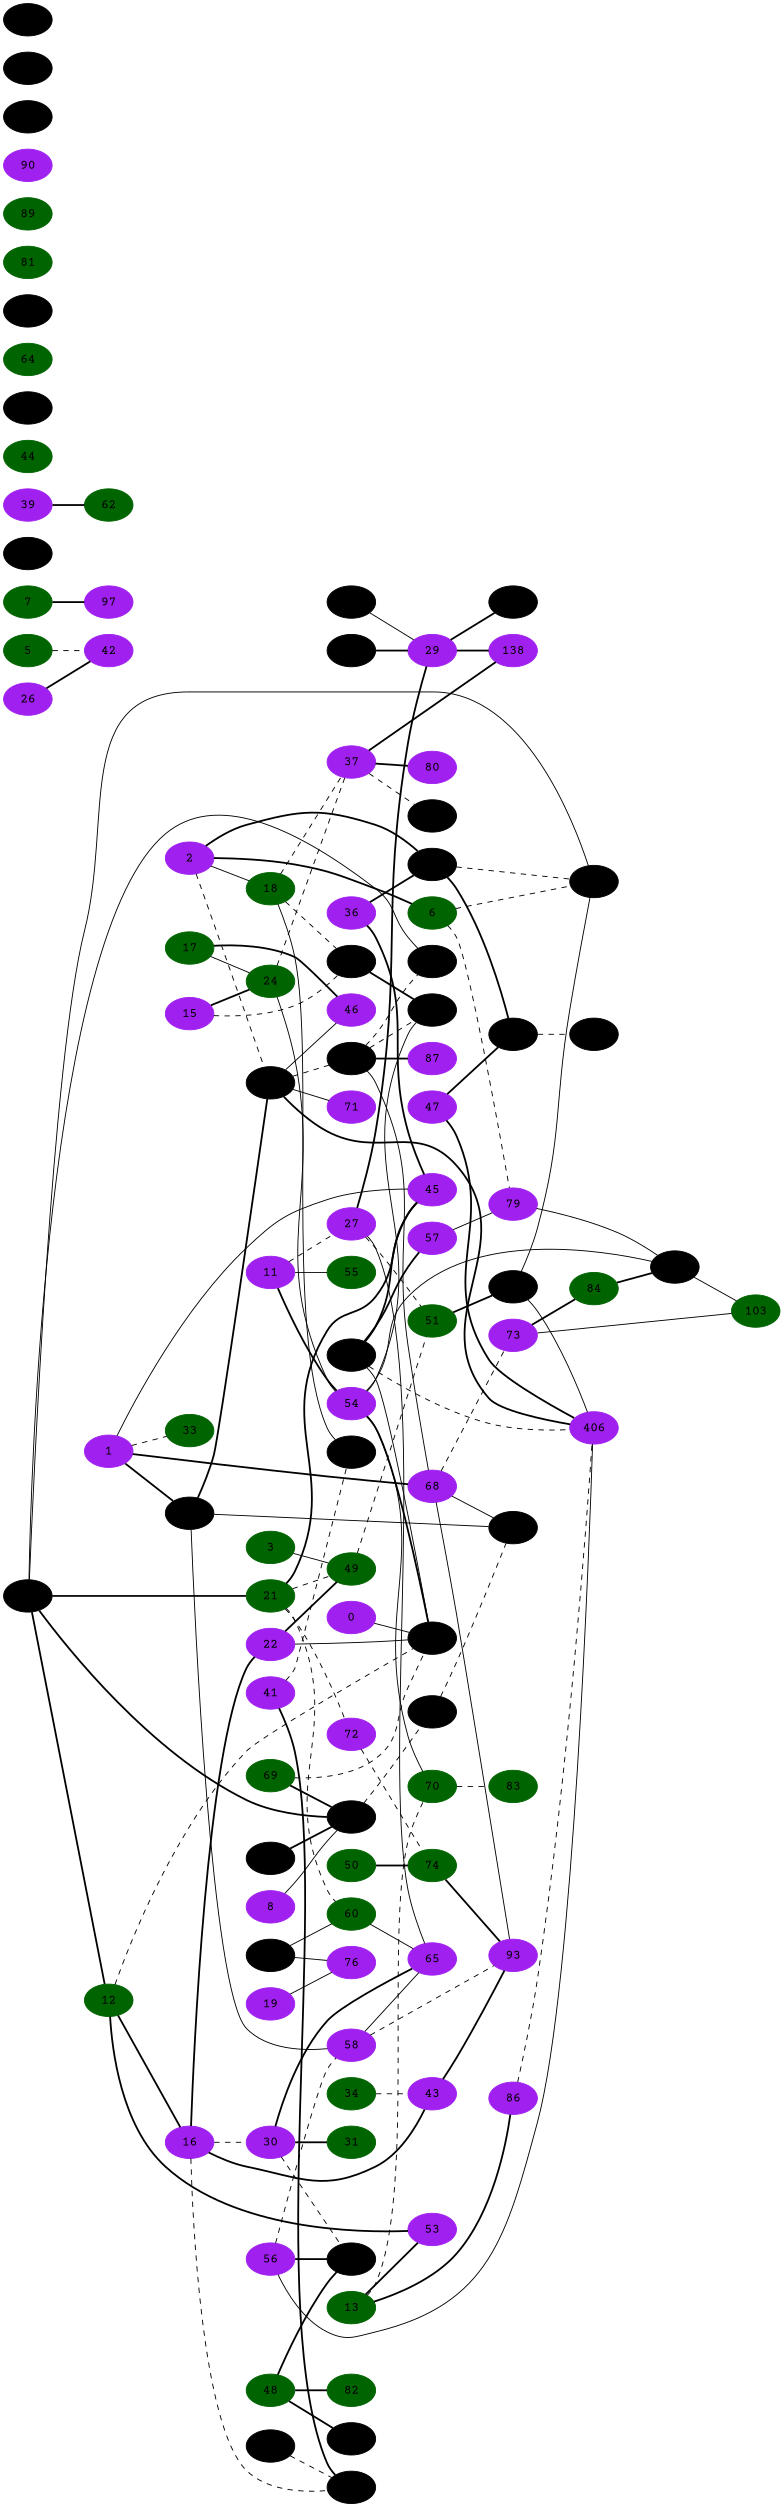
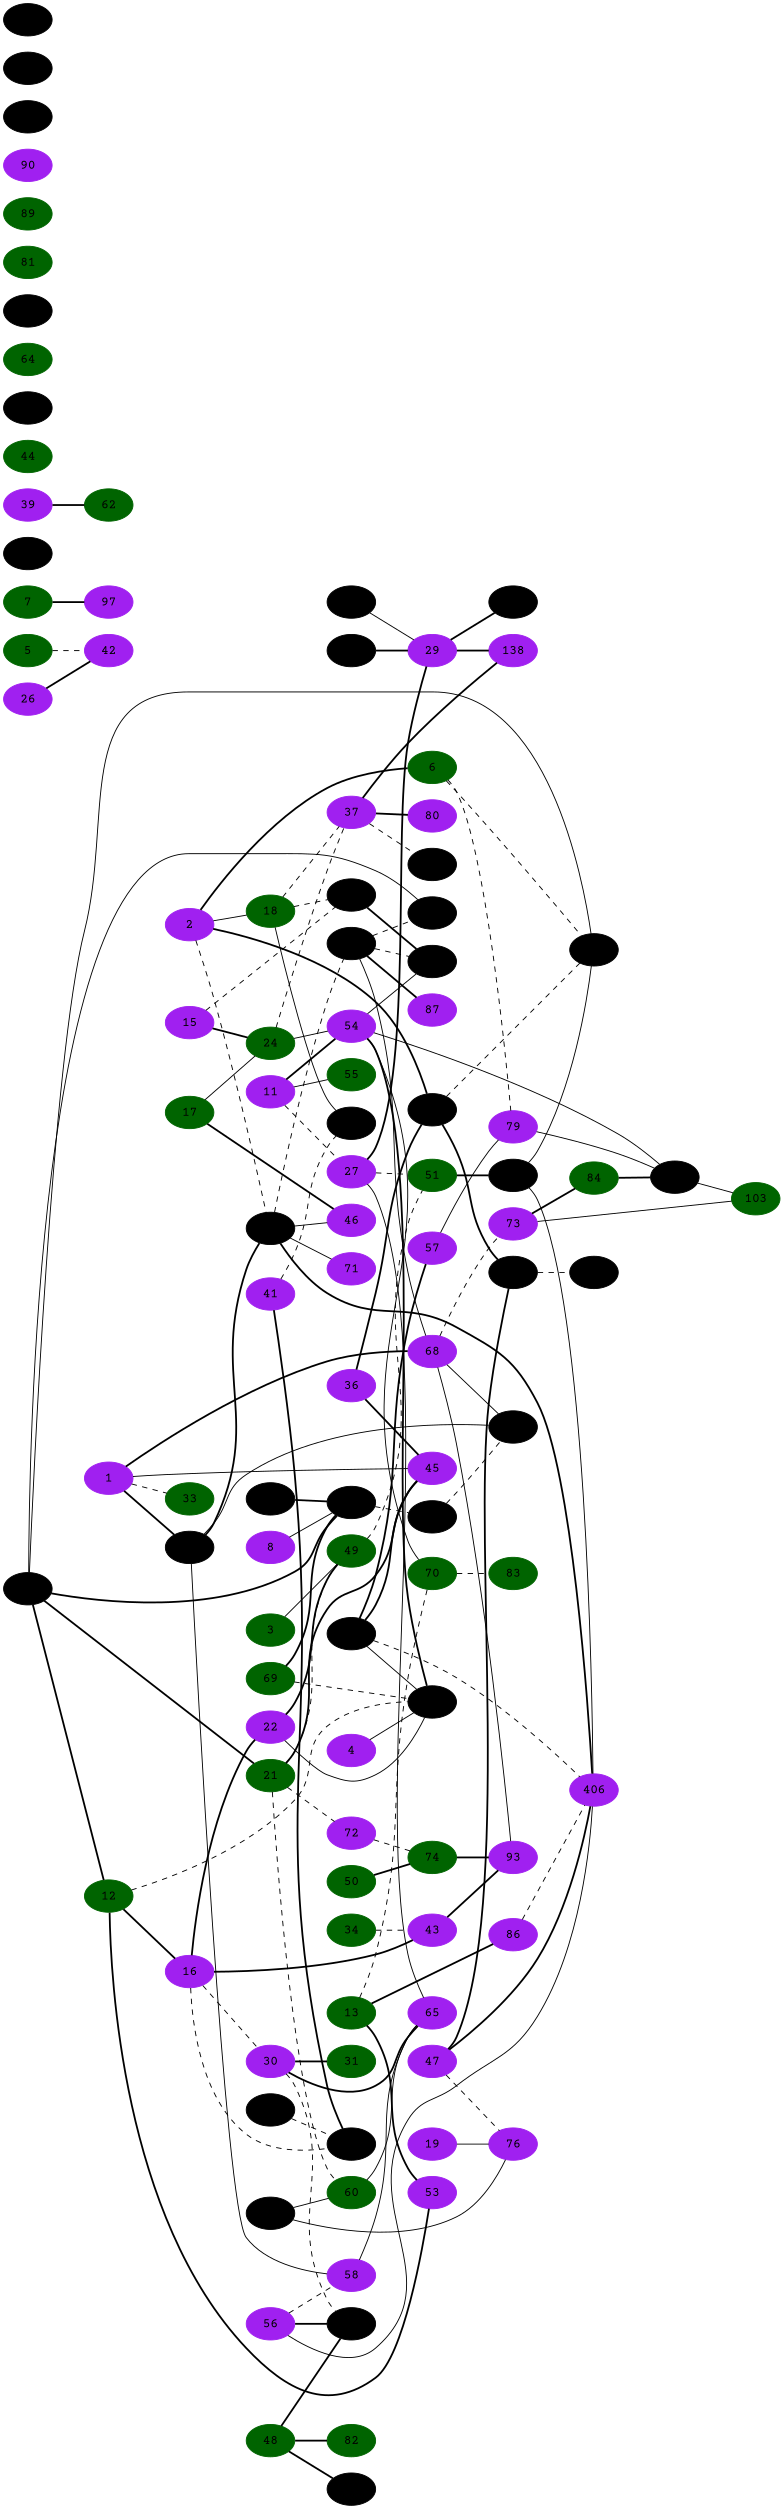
(351, 1618) -> (351, 1750)
(432, 2000) -> none
none -> (473, 2103)
